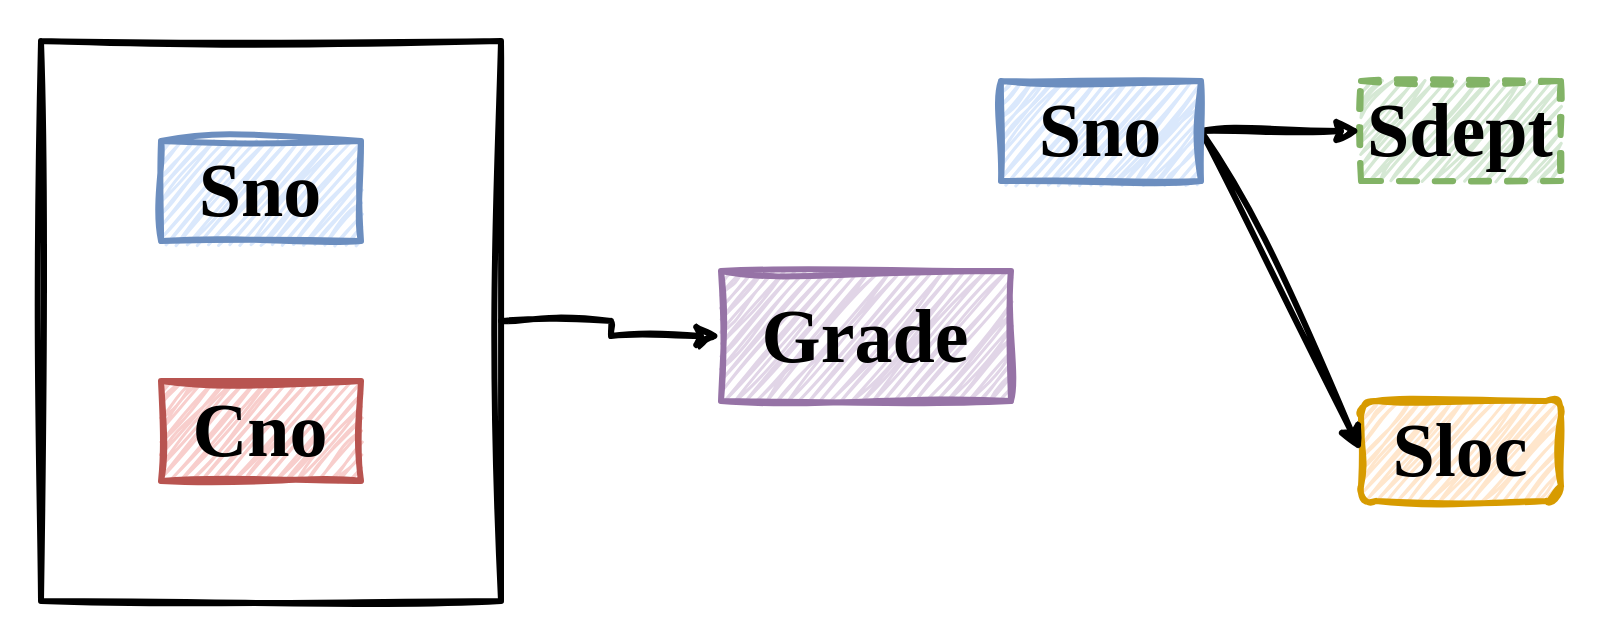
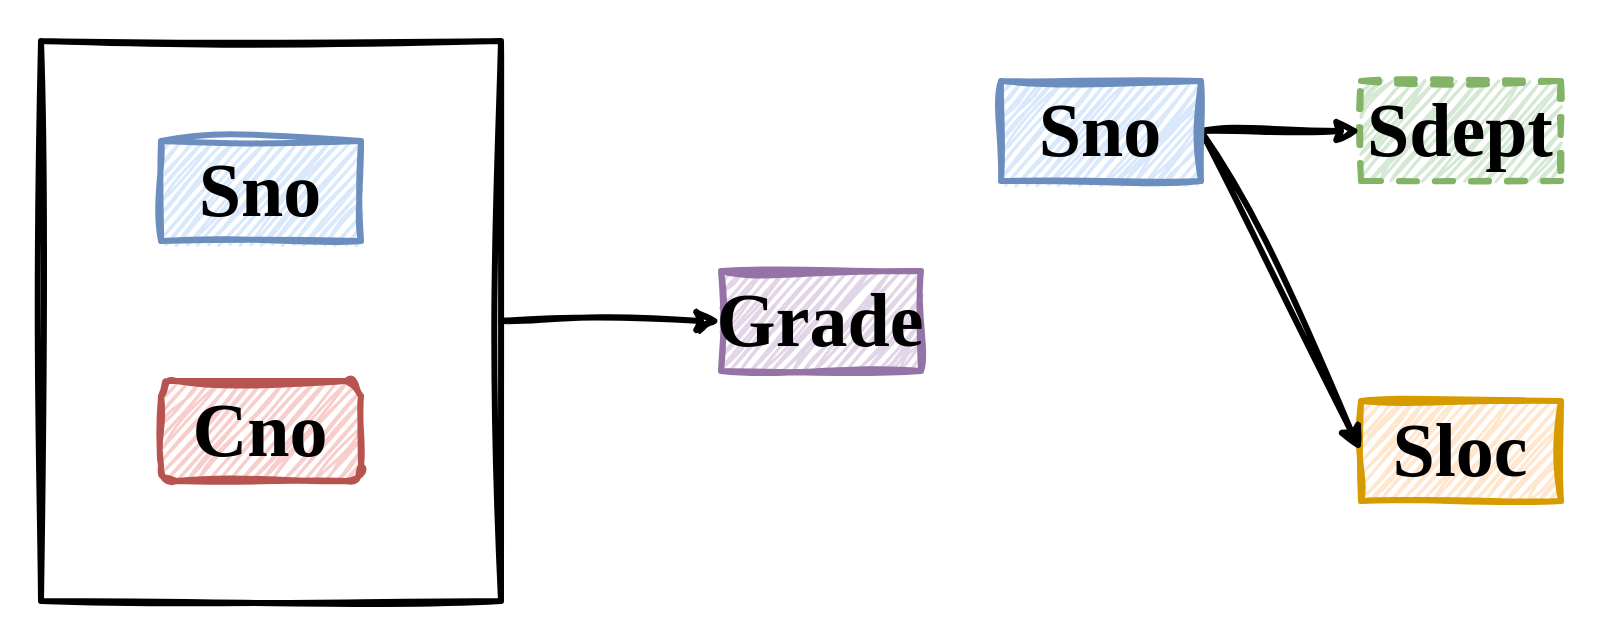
(866, 336) -> (821, 321)
(261, 431) -> (261, 431)
(1461, 451) -> (1461, 451)
